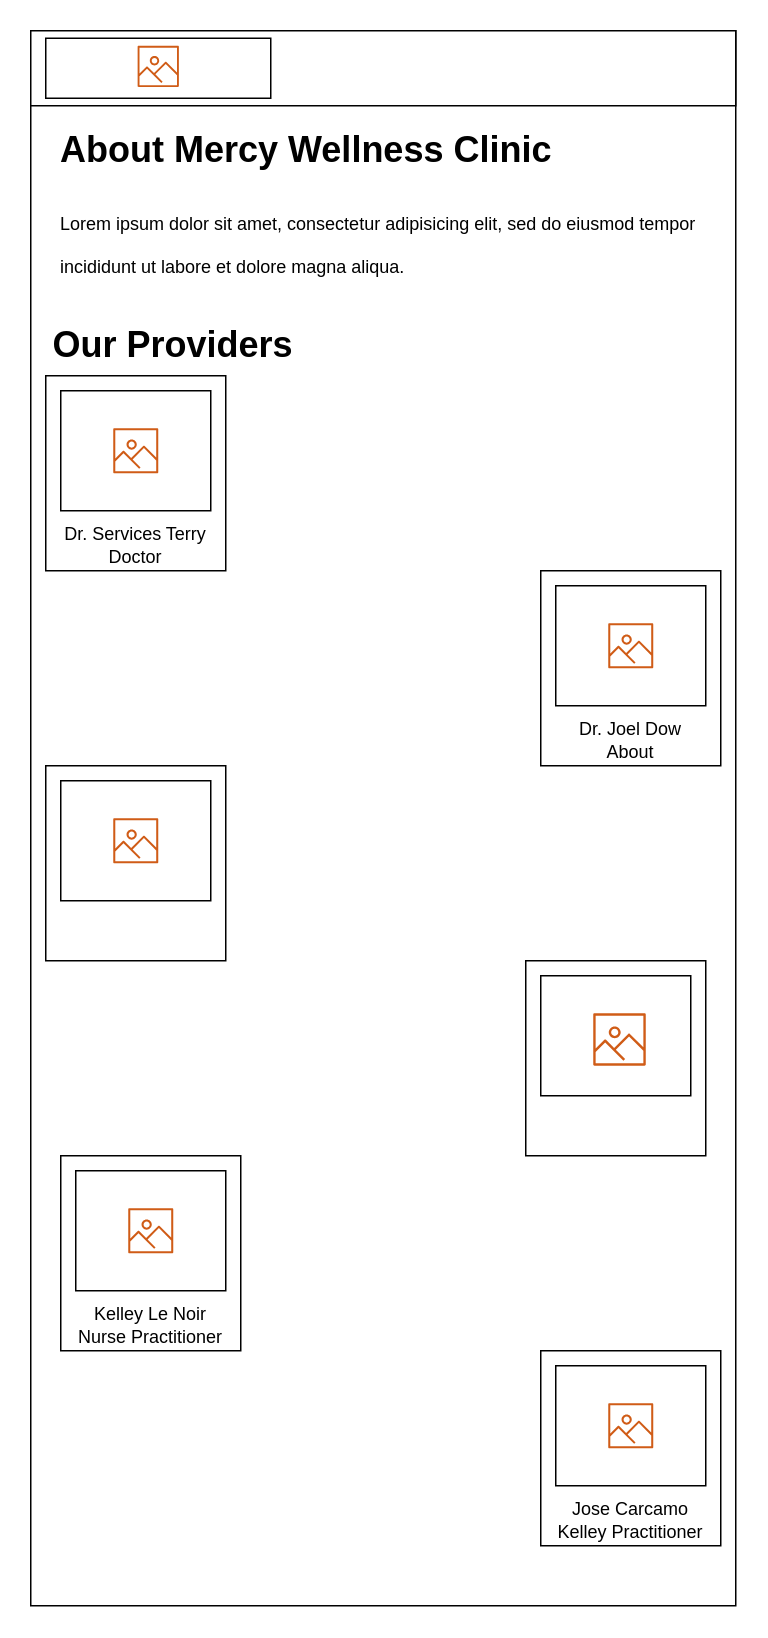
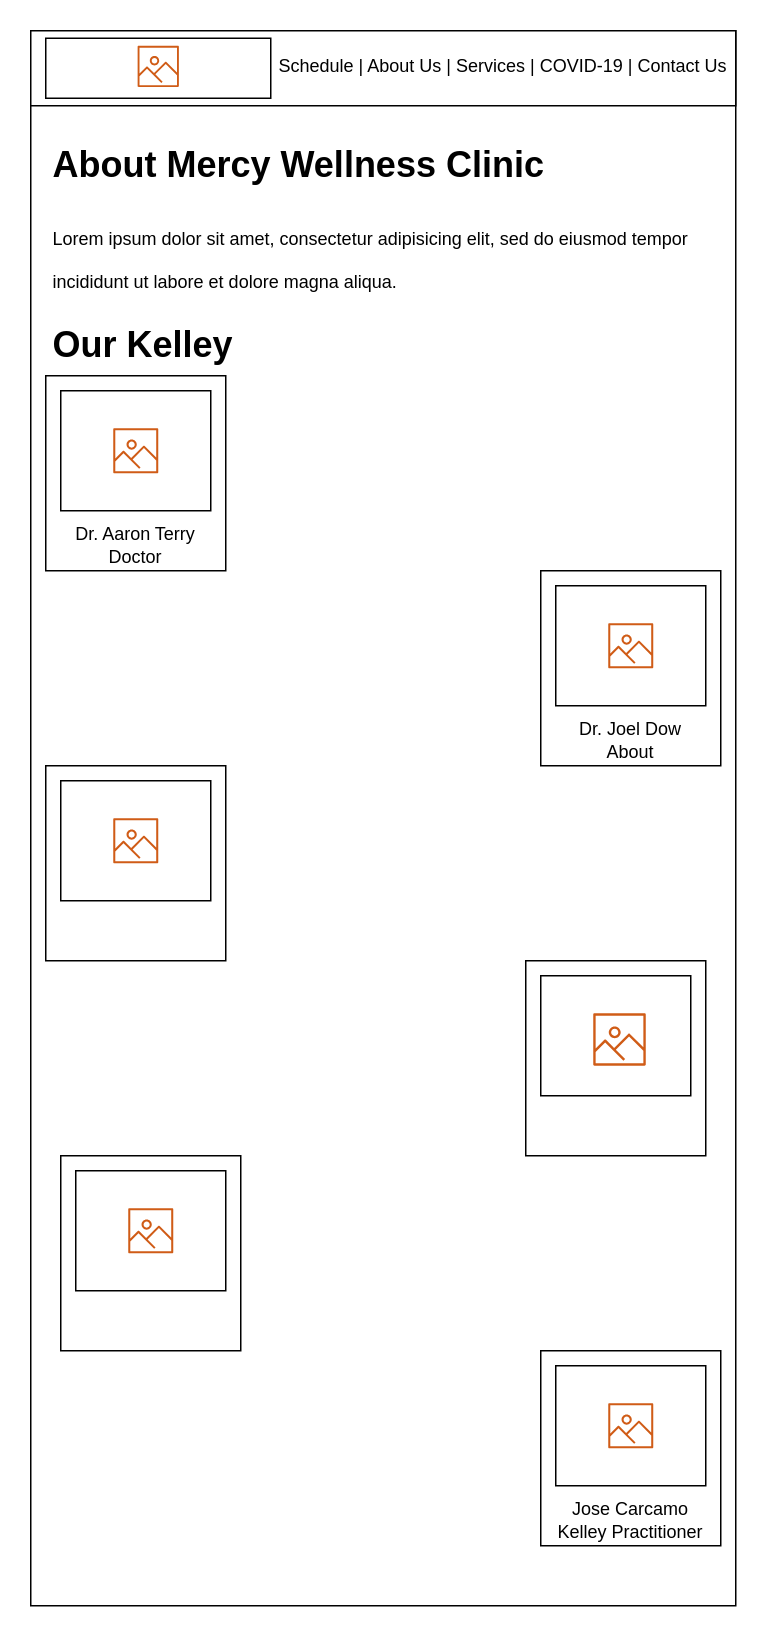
none -> (503, 67)
(391, 211) -> (383, 226)
(114, 312) -> (97, 312)
(136, 545) -> (136, 545)
(151, 1325) -> none
